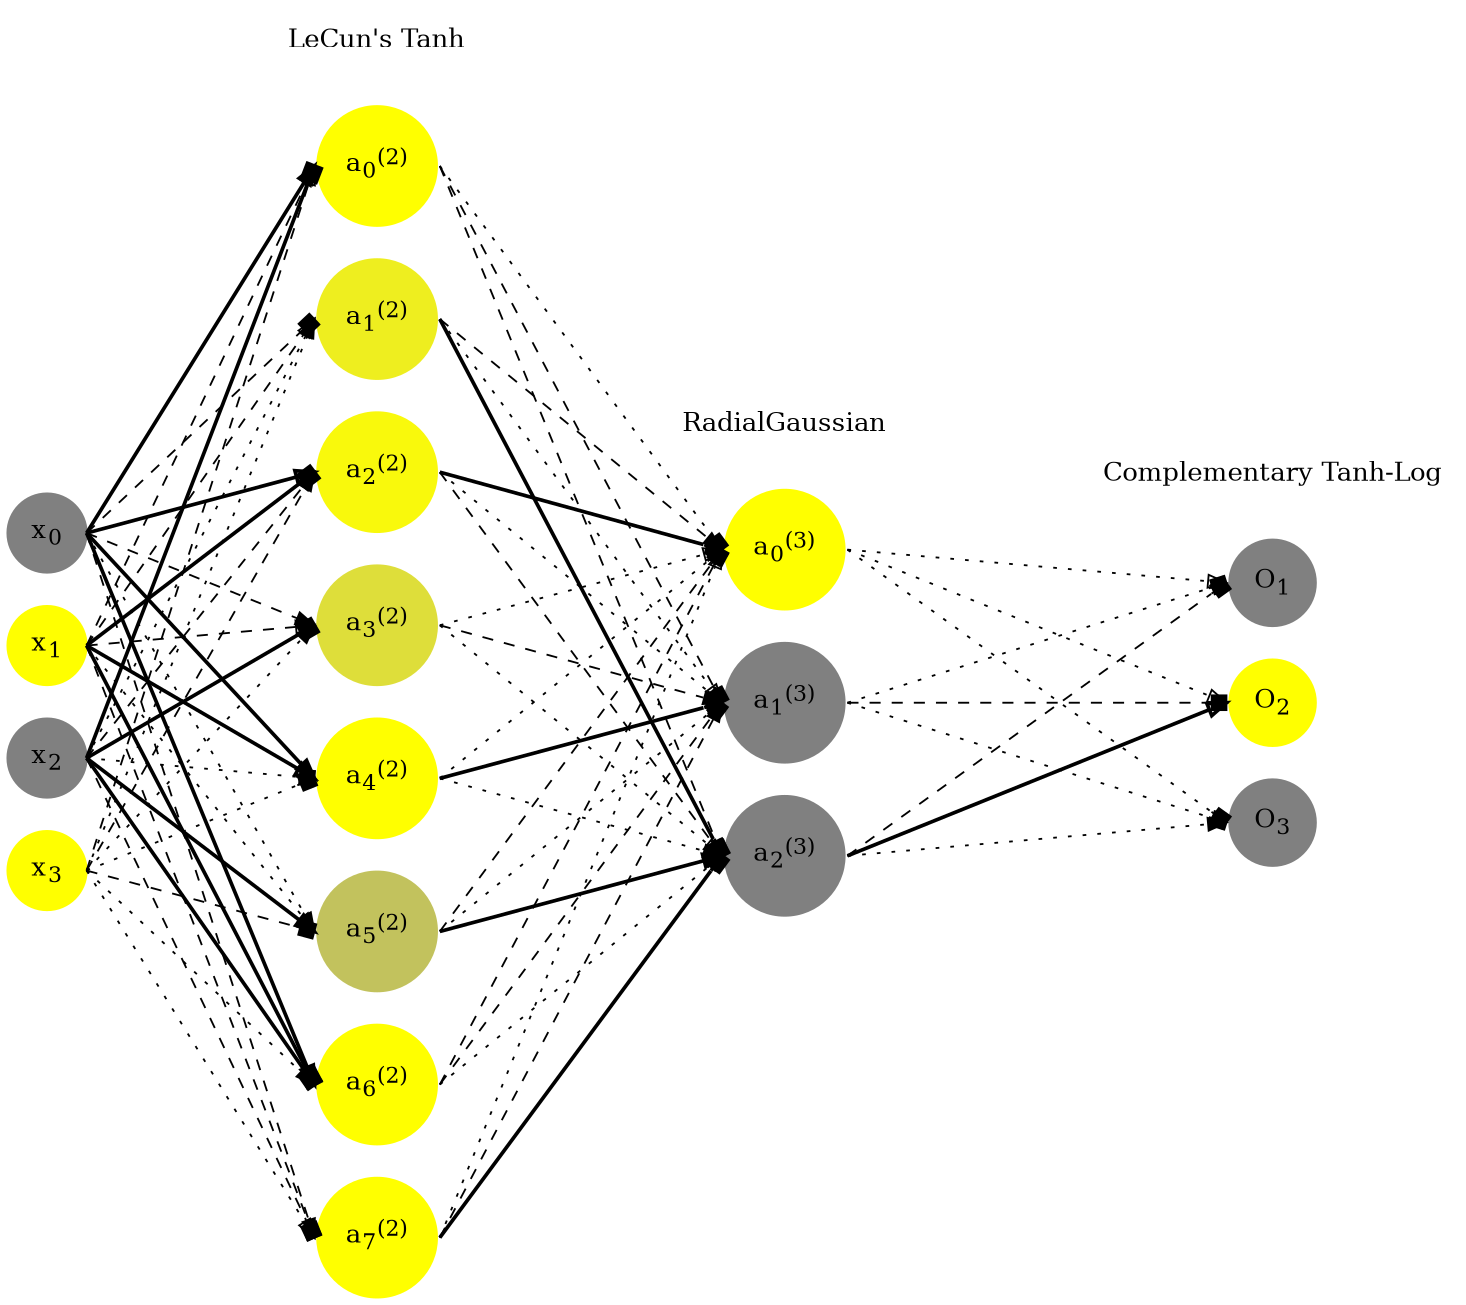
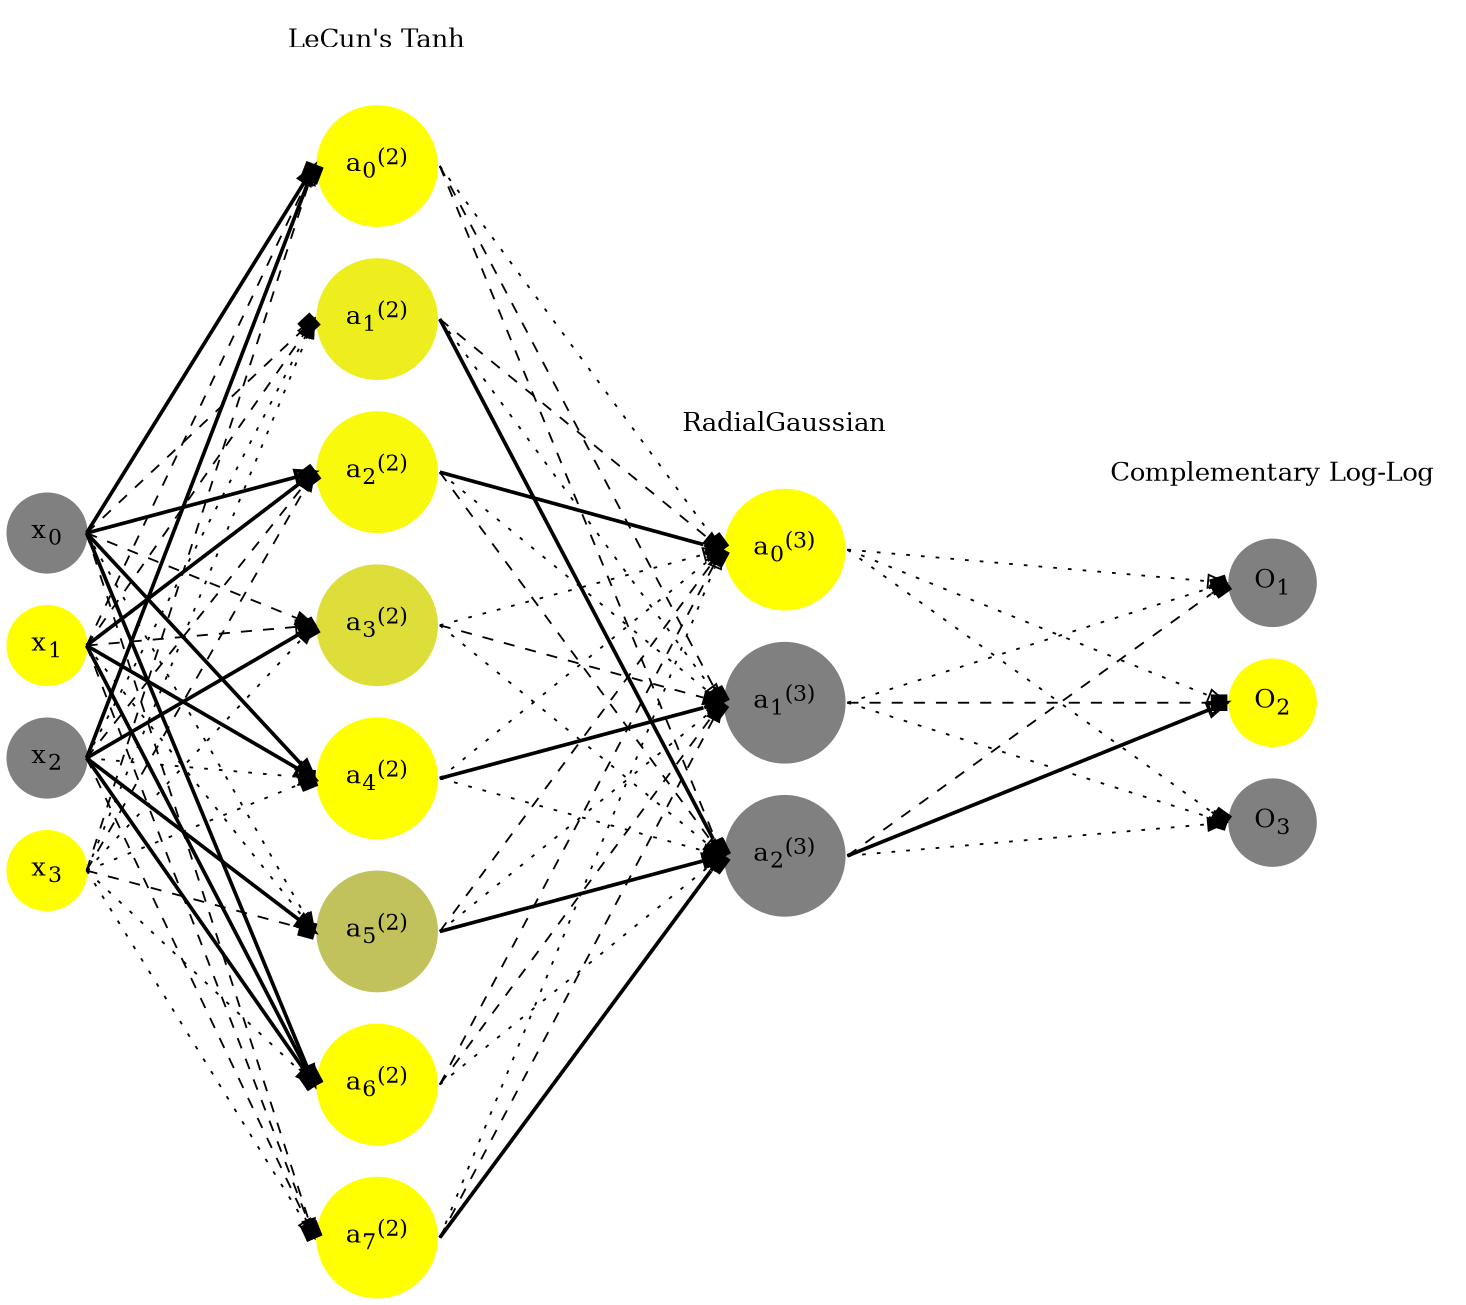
(1273, 474) -> (1273, 474)
